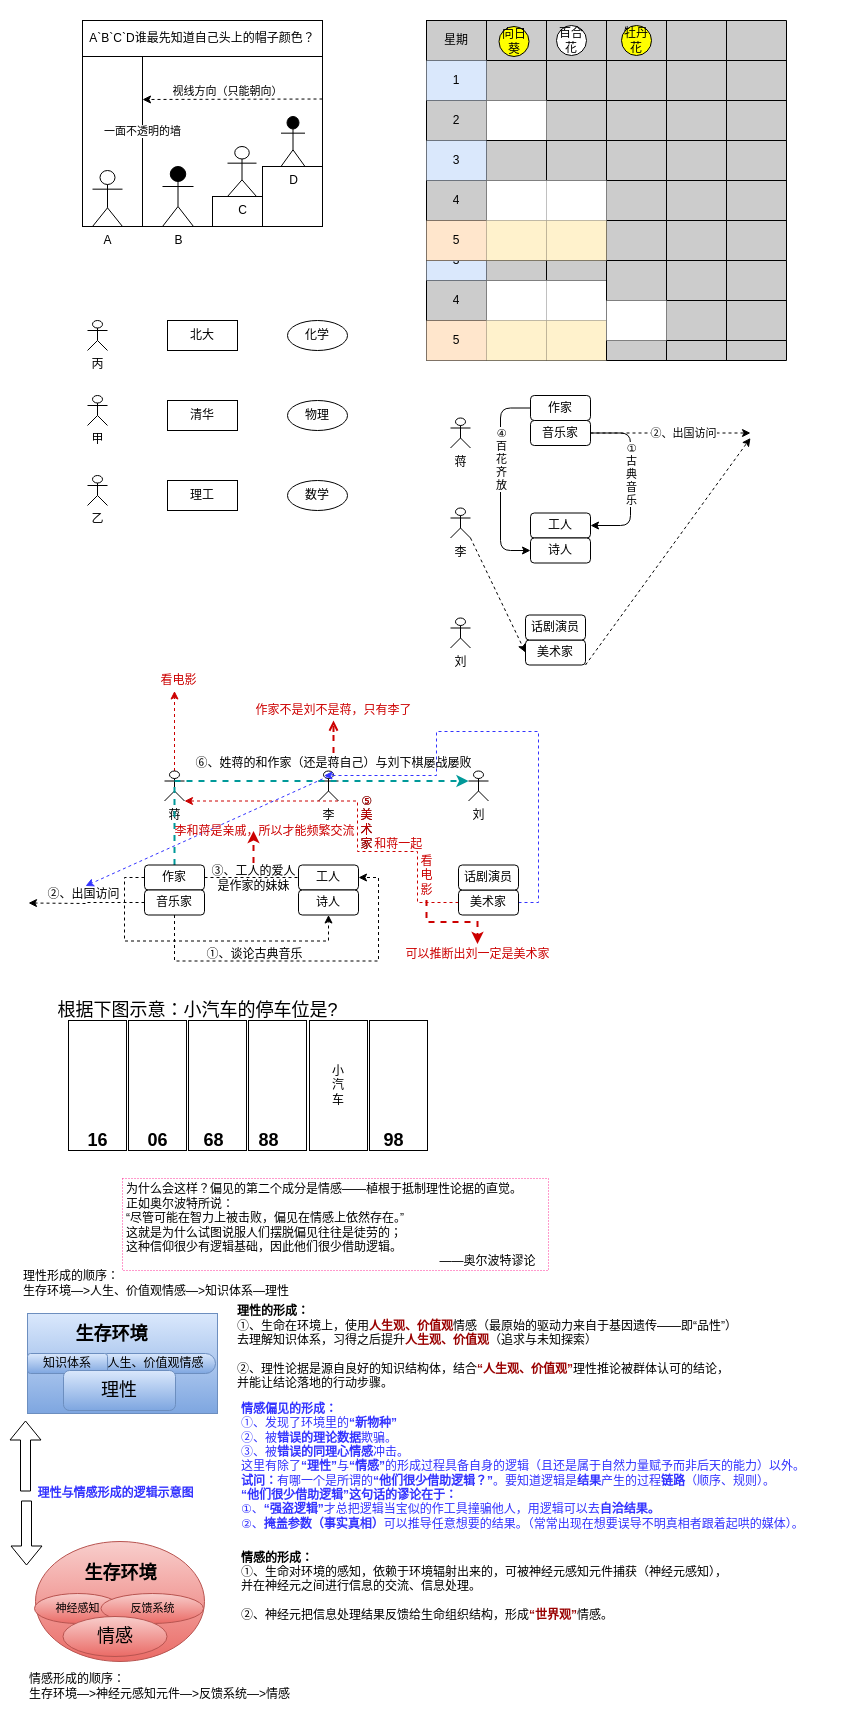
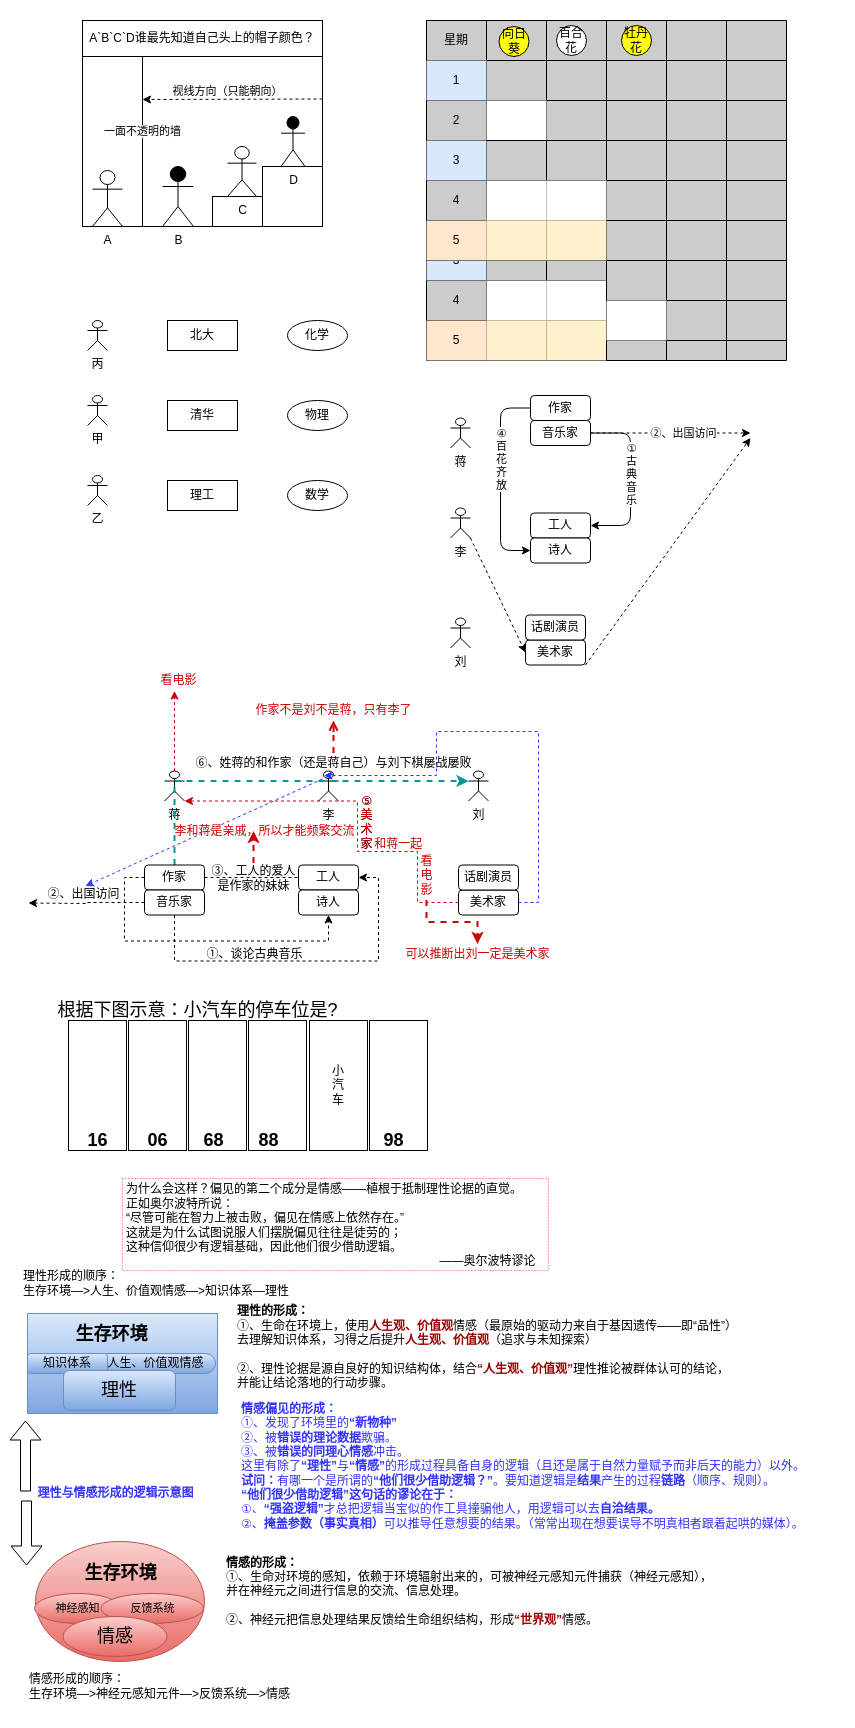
(495, 1587) -> (480, 1592)
